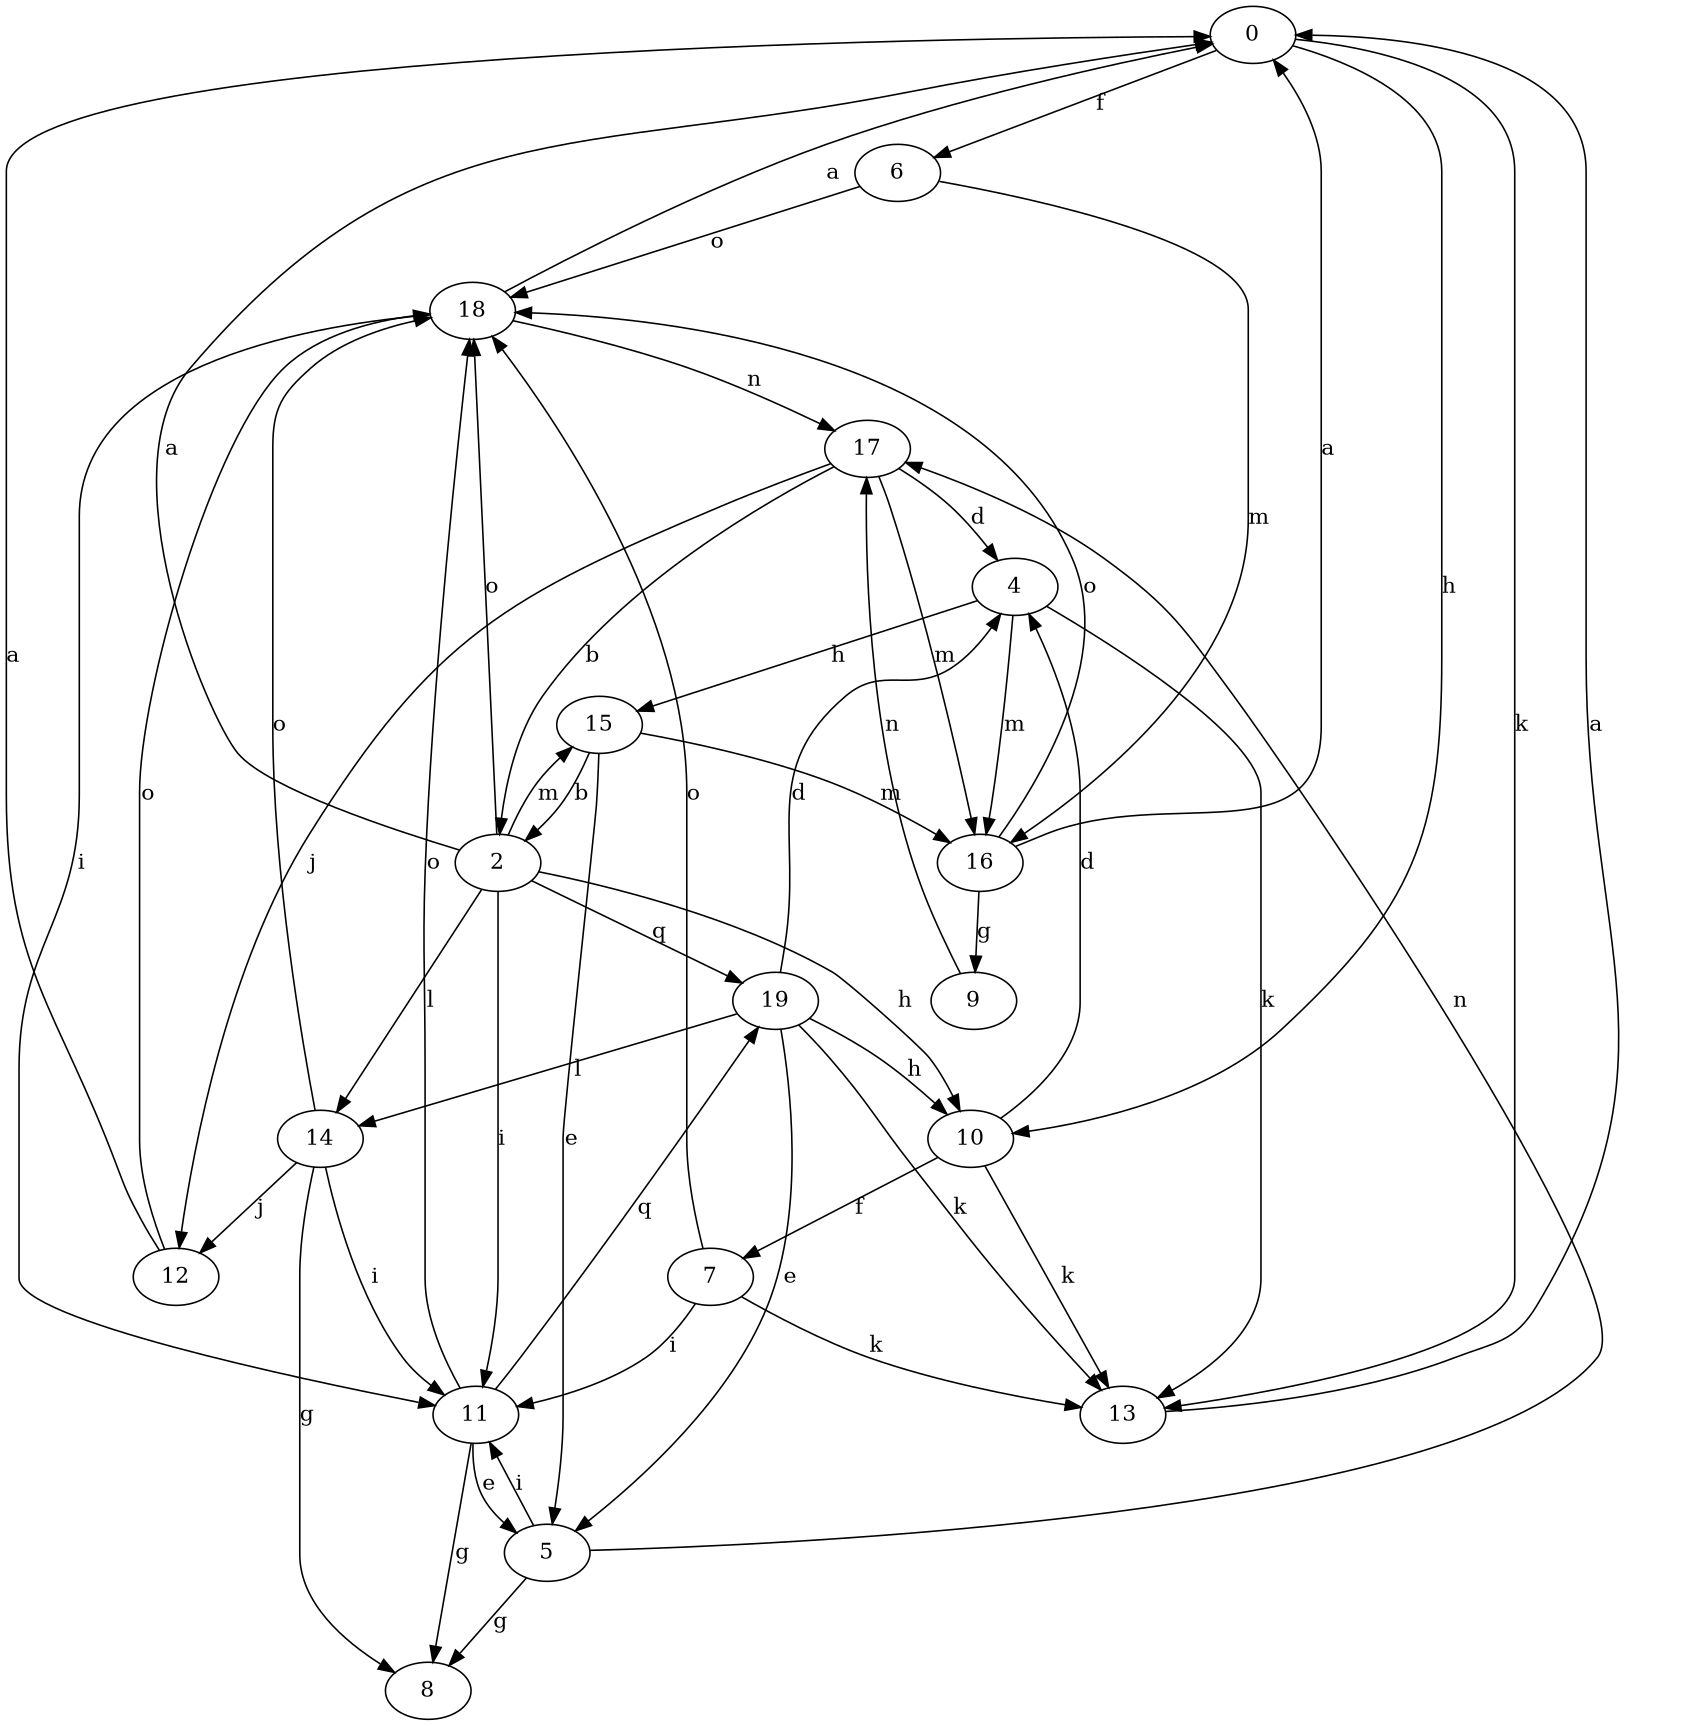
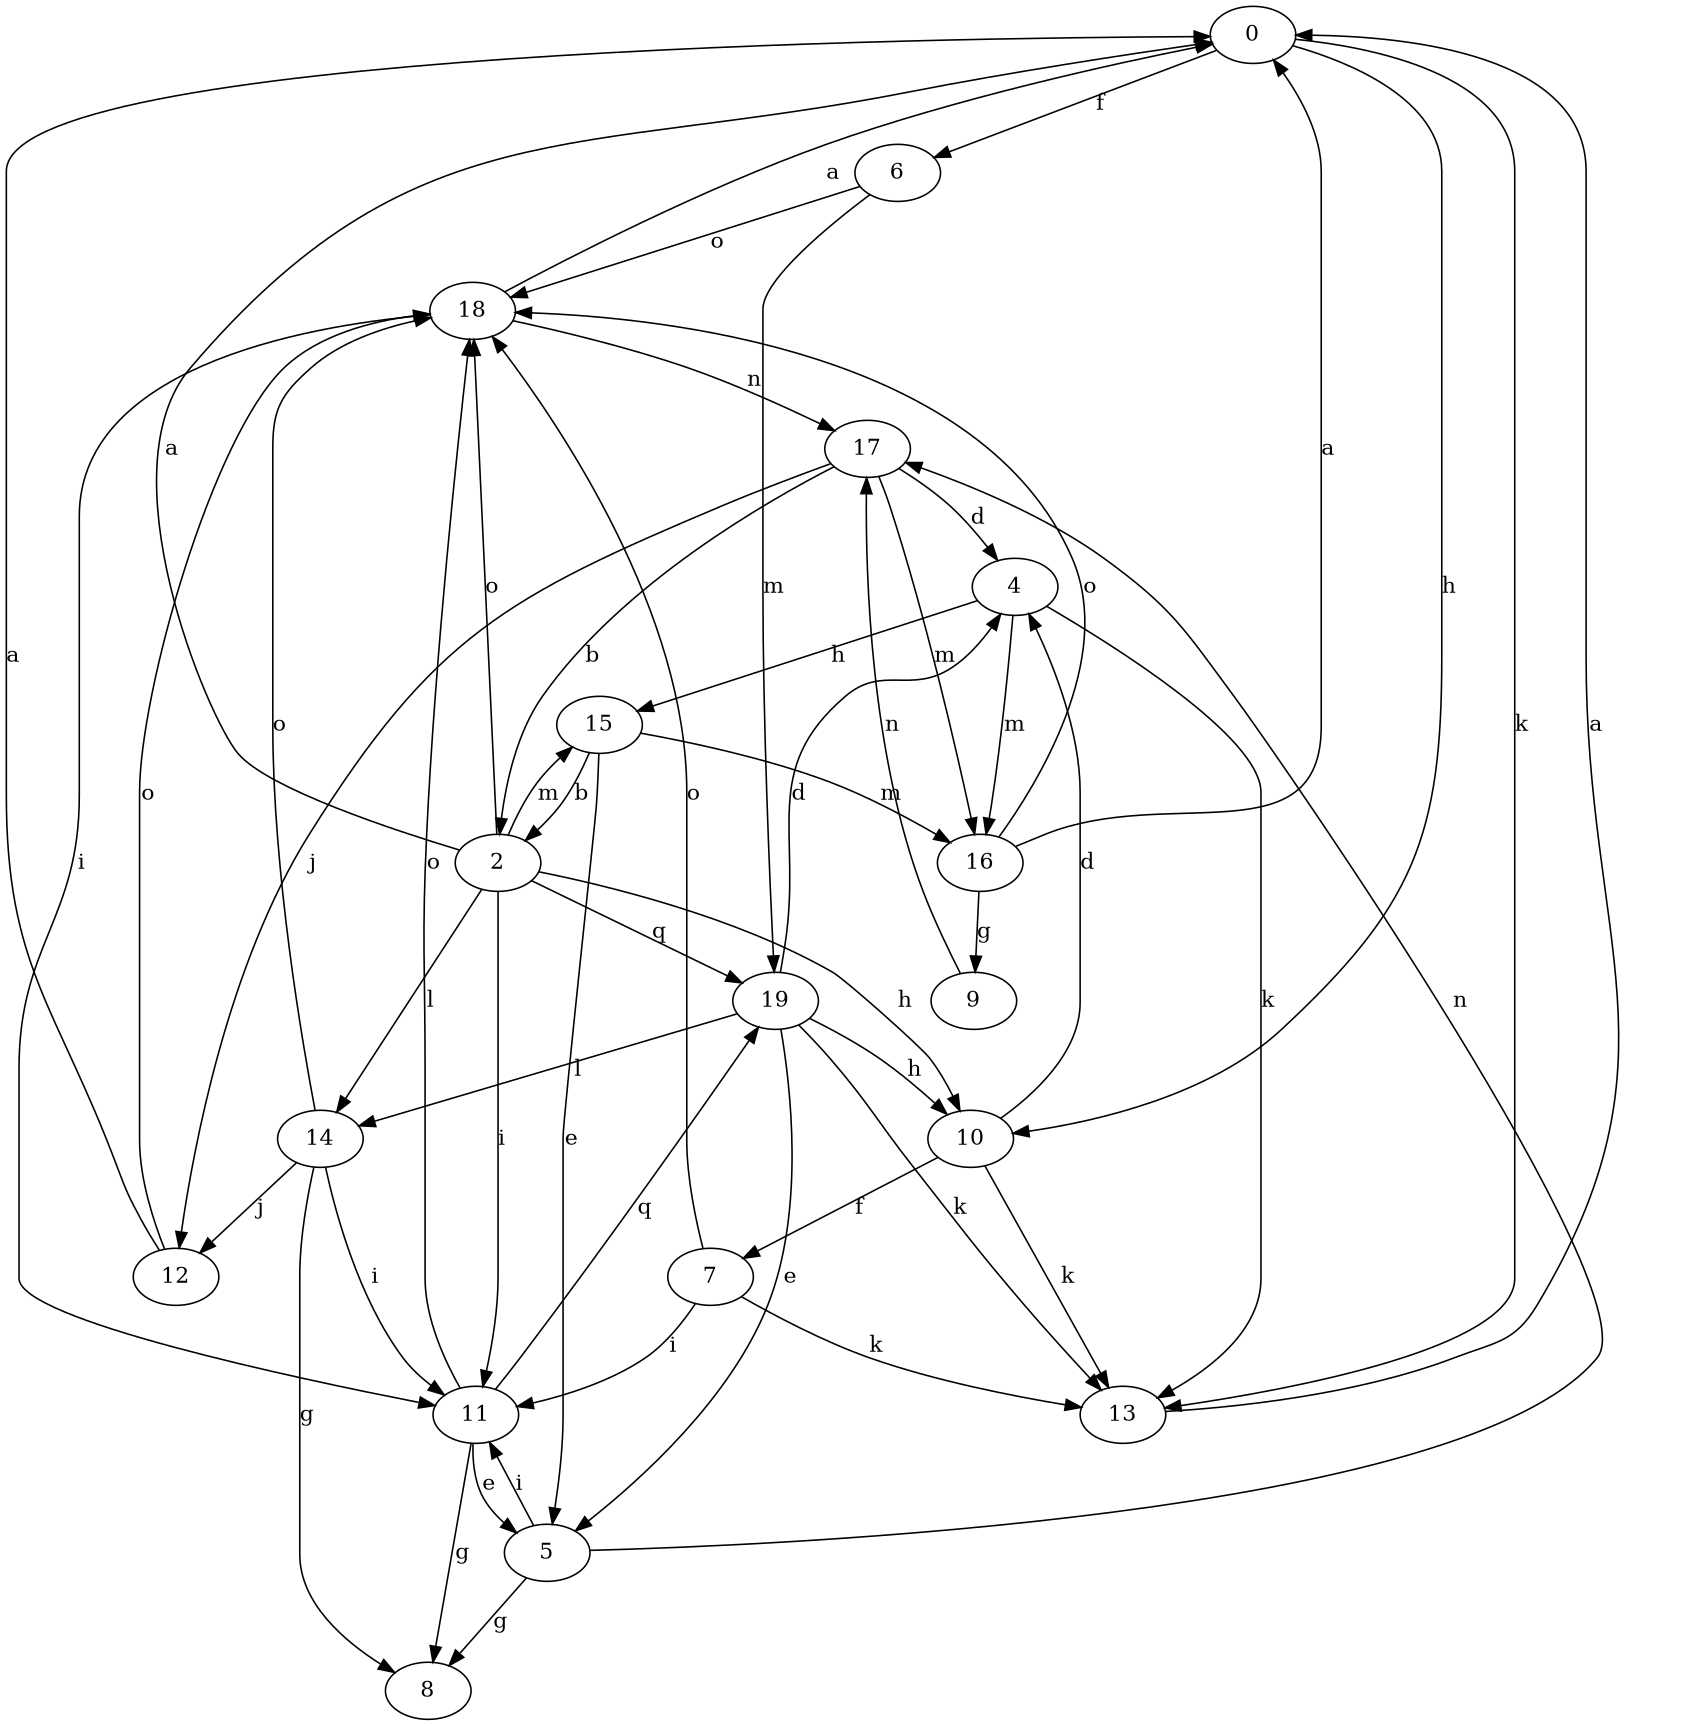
(1248, 441) -> (763, 553)
